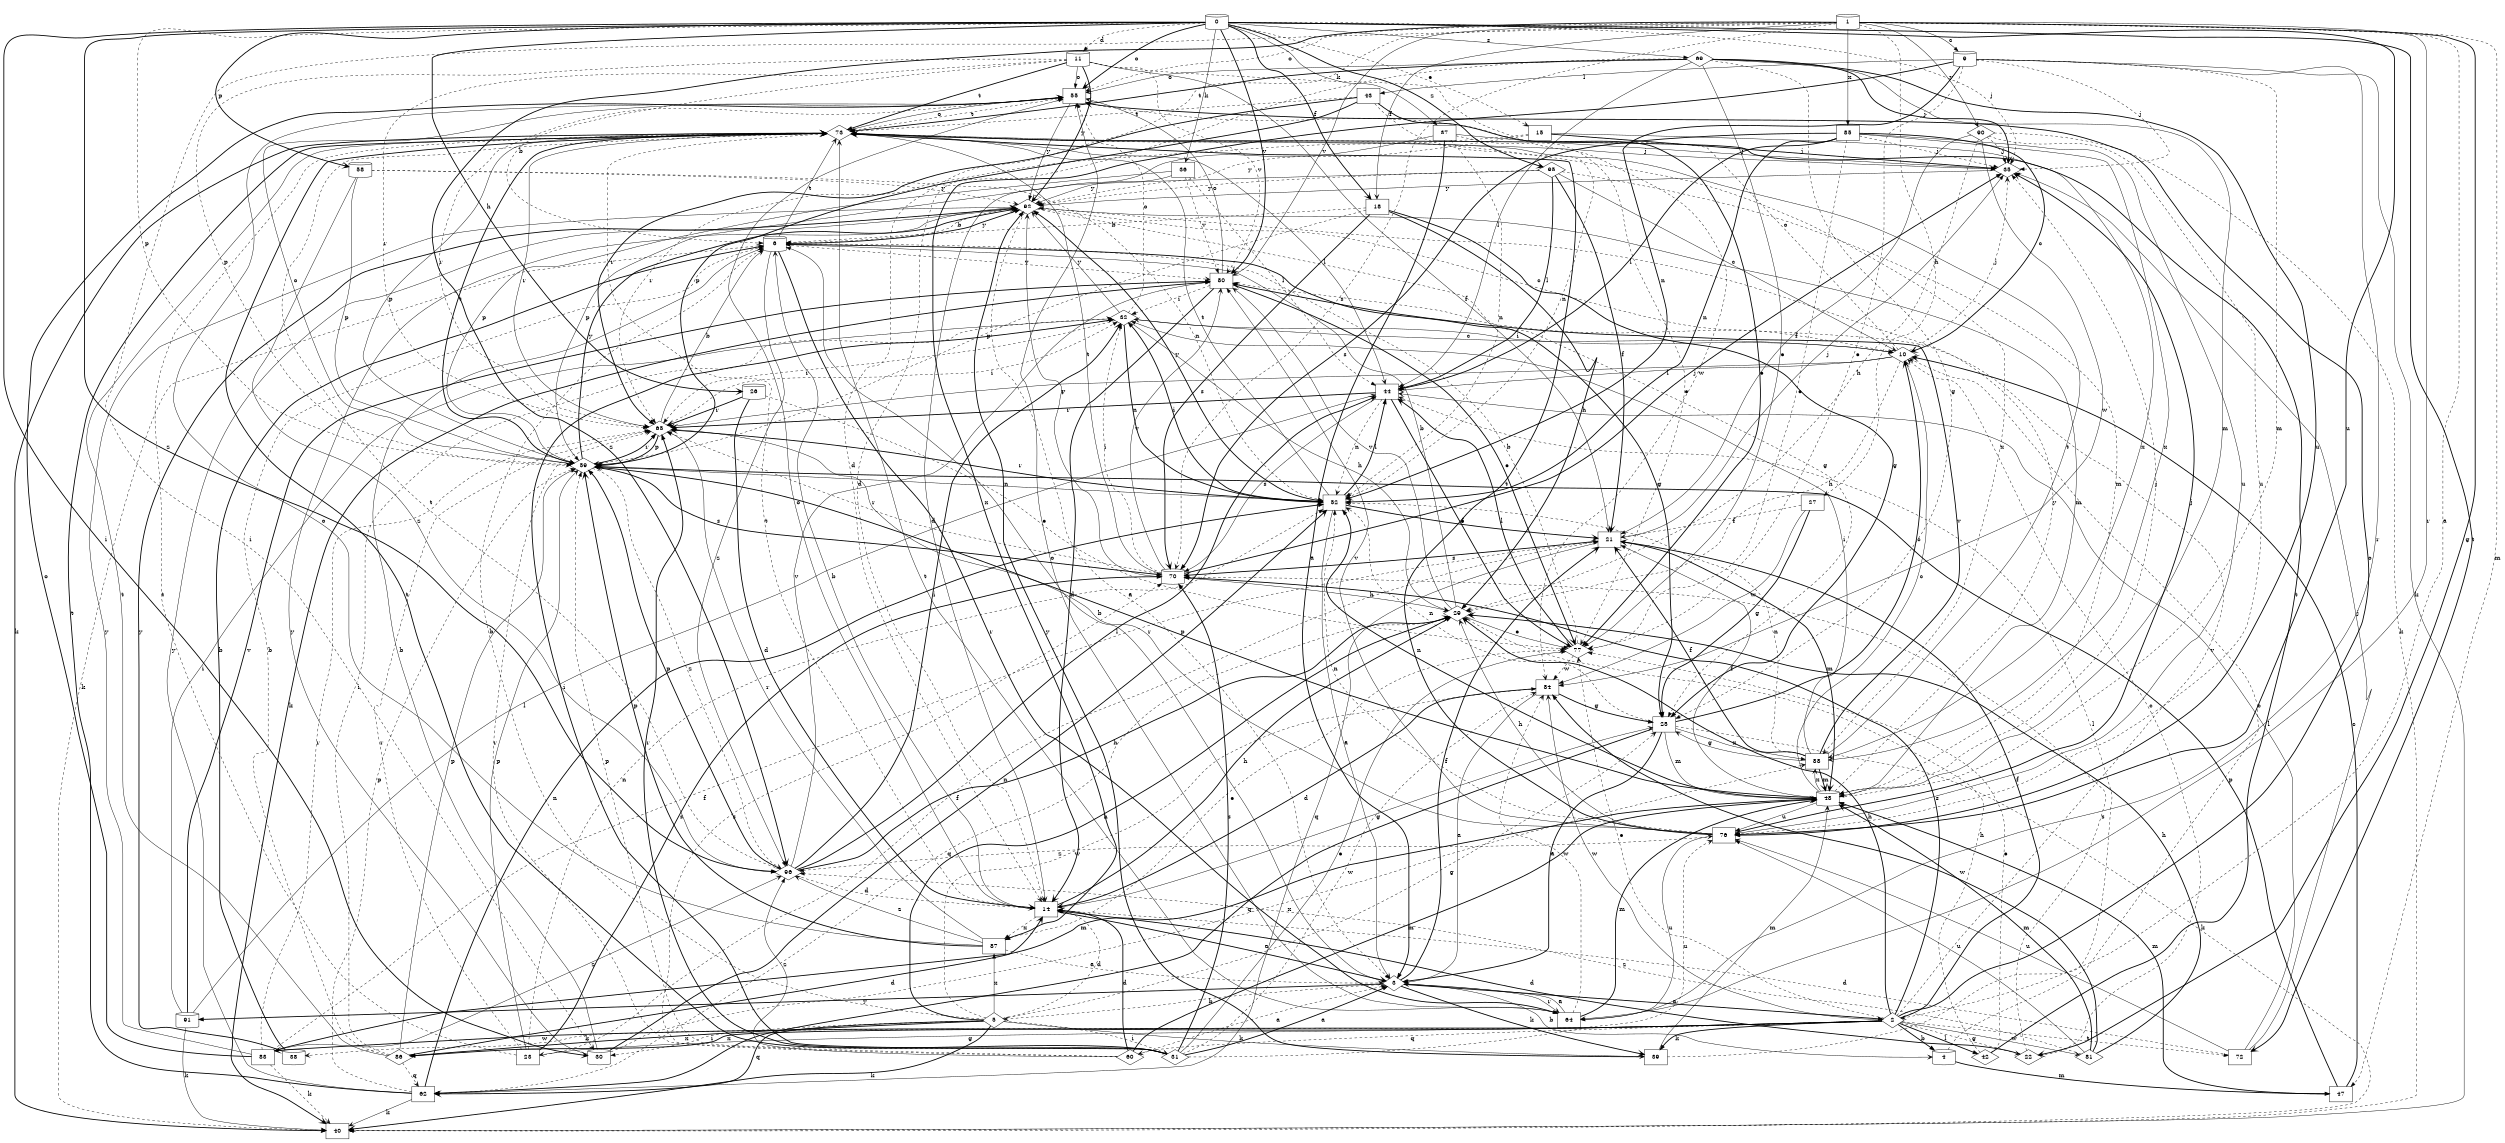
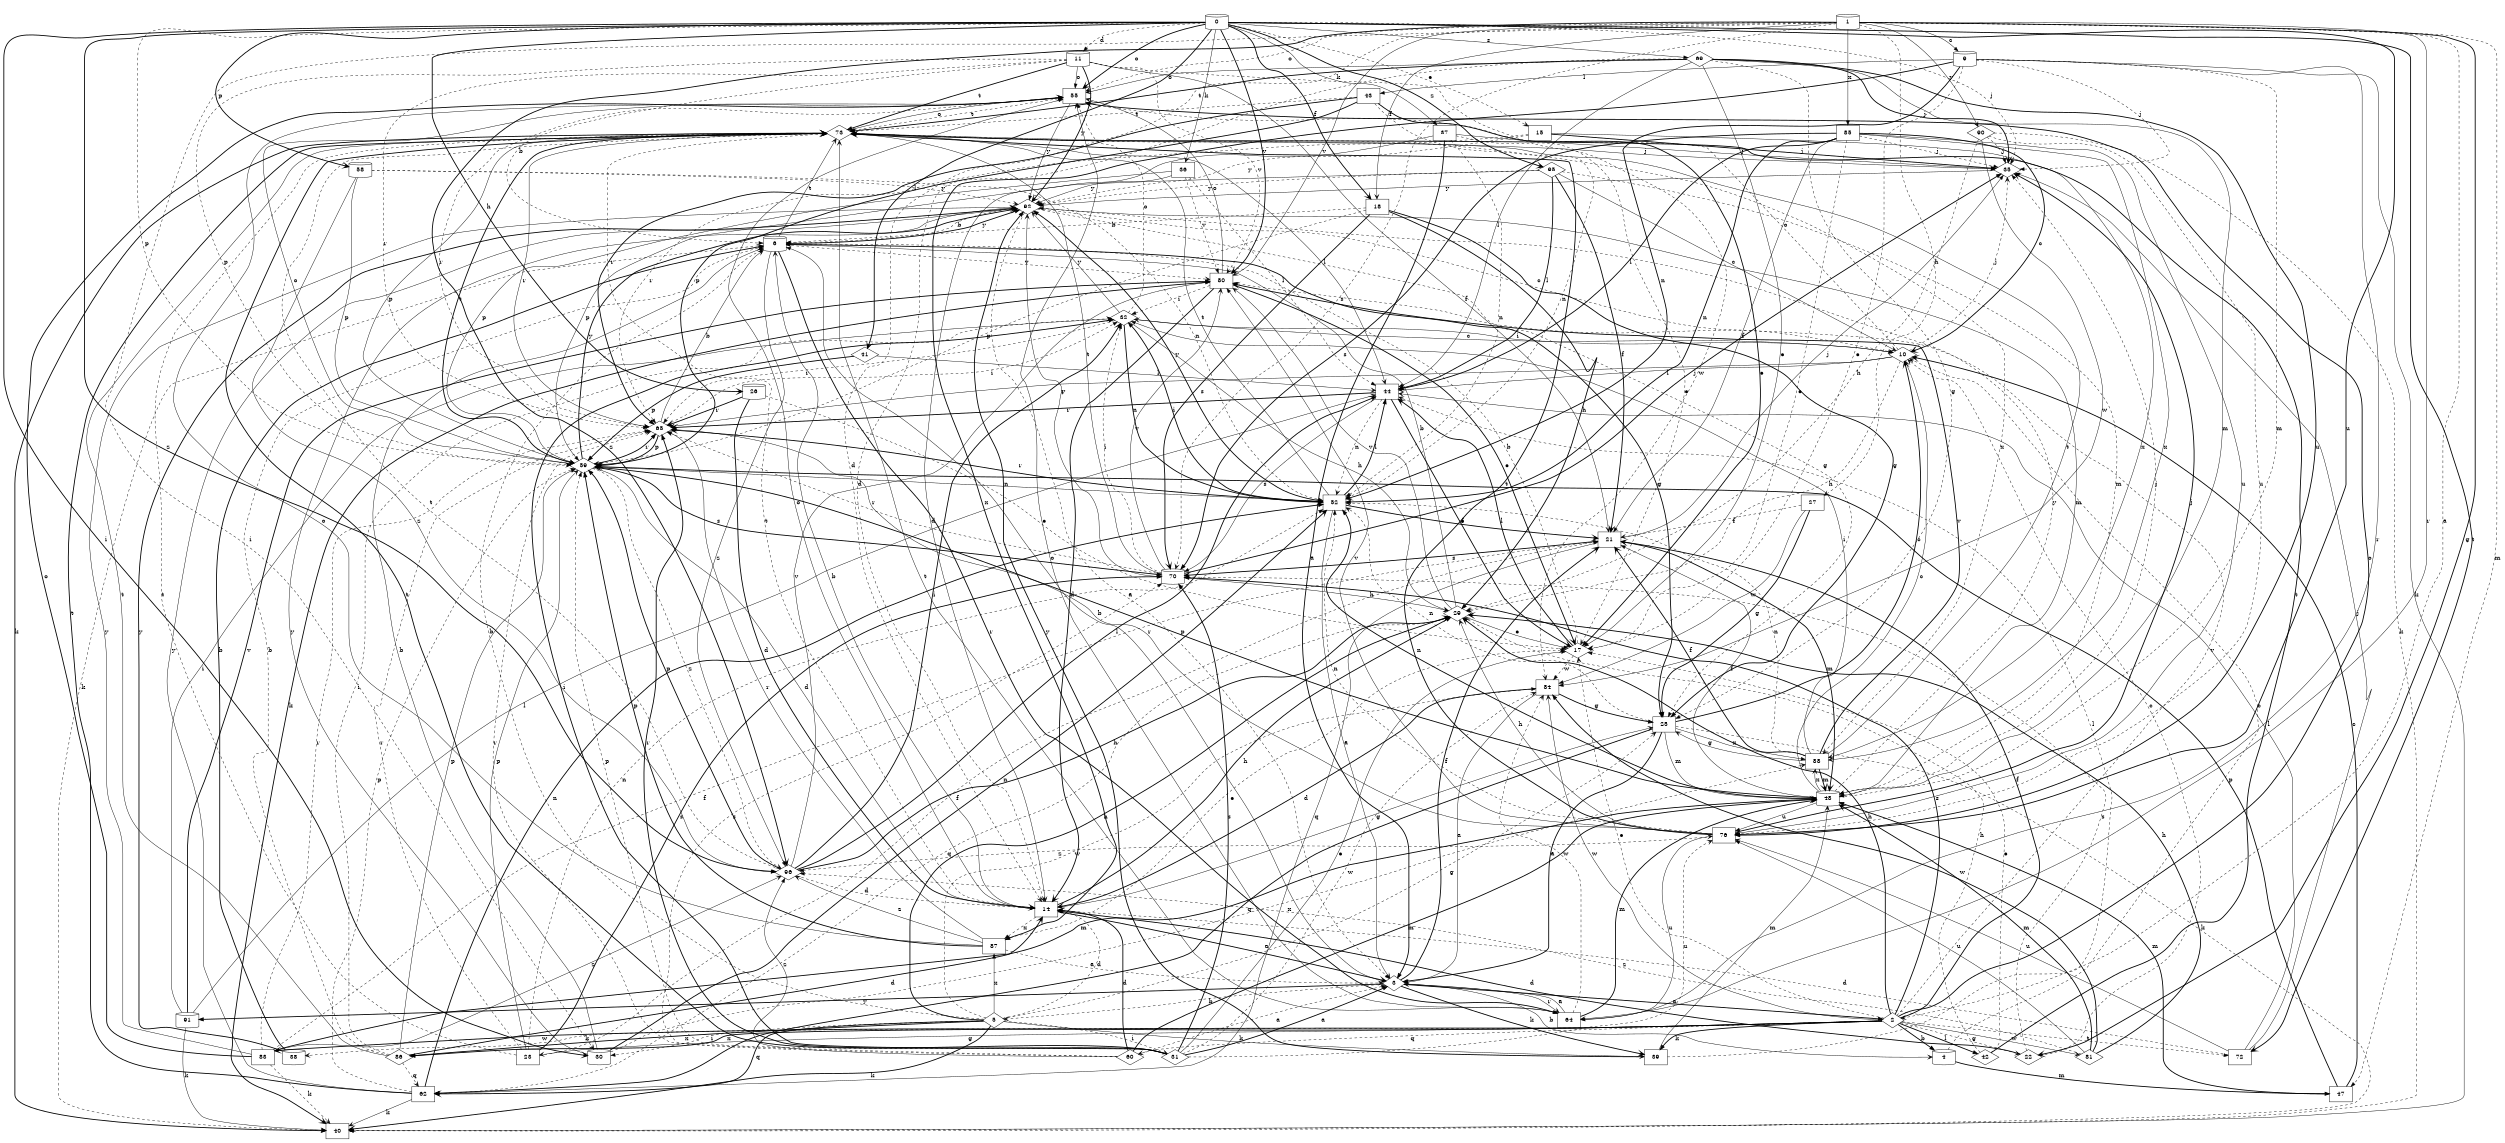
(1809, 322) -> (1748, 318)
none -> (865, 355)
(1578, 651) -> (1578, 651)
none -> (808, 700)
(671, 818) -> (671, 818)
